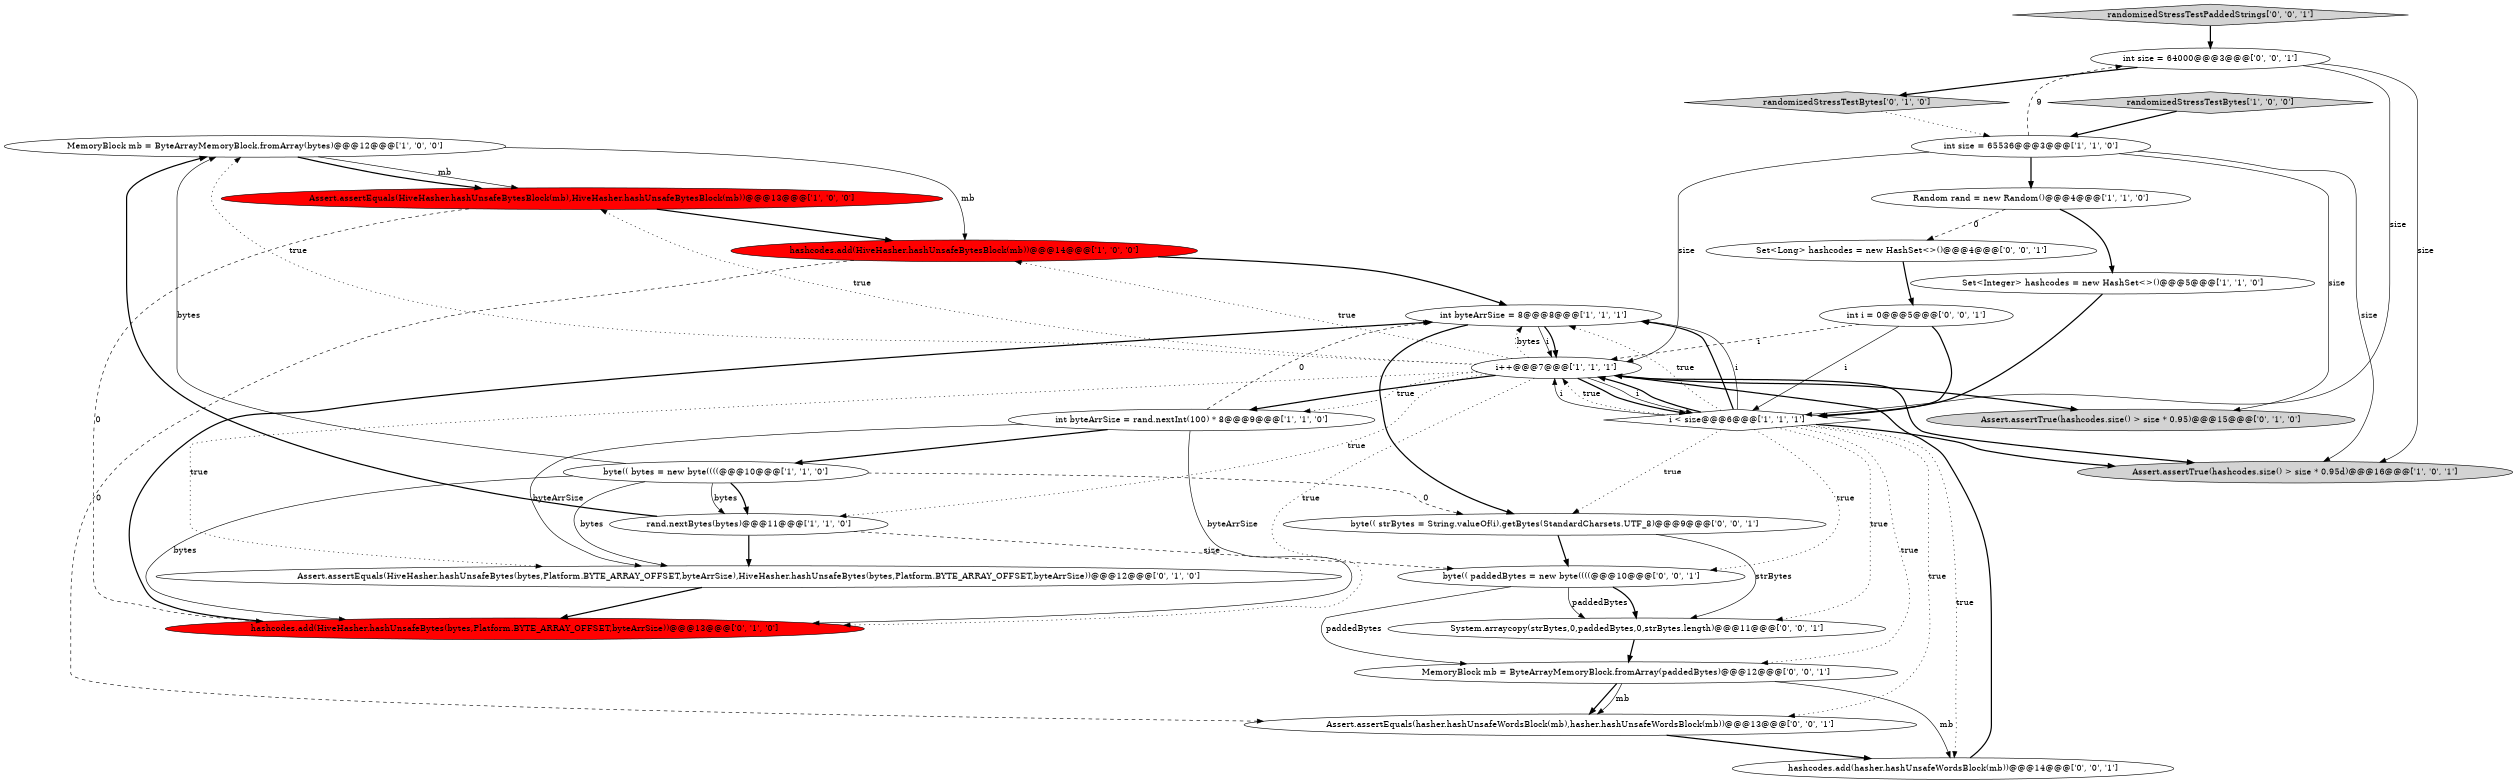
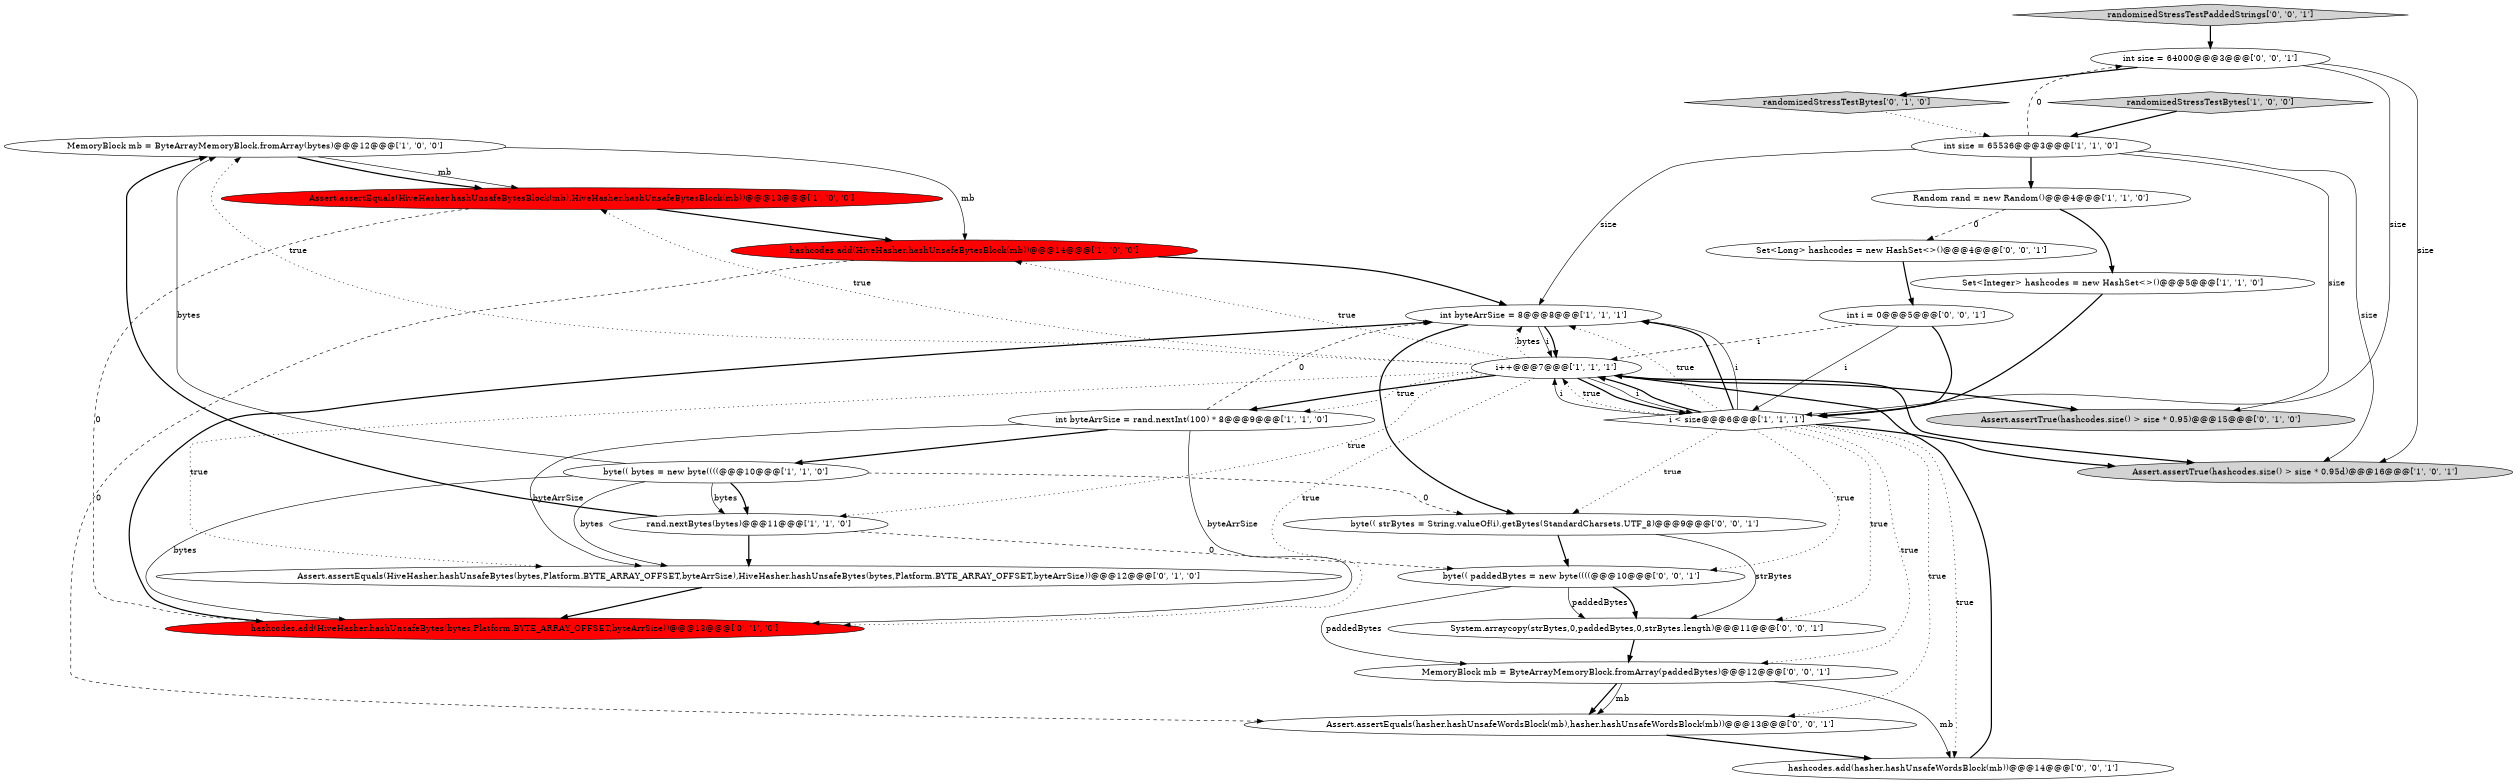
(2039, 103) -> (2039, 103)
(1708, 180) -> (1700, 162)
(1212, 551) -> (1212, 551)
